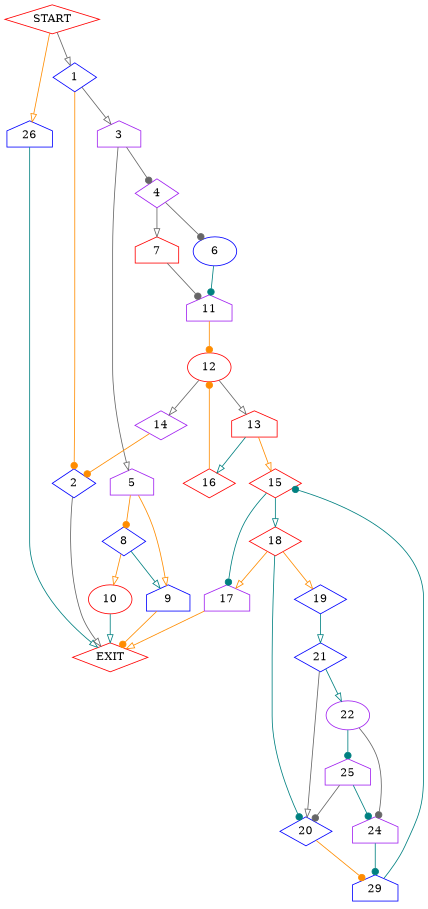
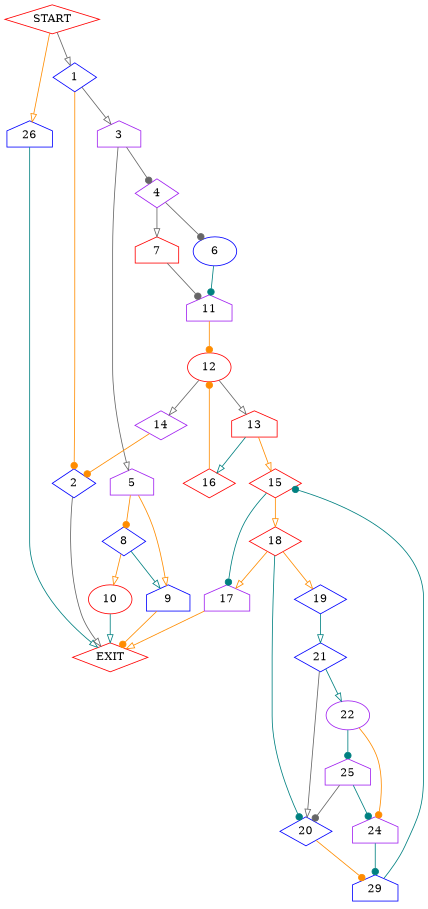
(275, 508) -> (275, 508)
(380, 767) -> (380, 767)
